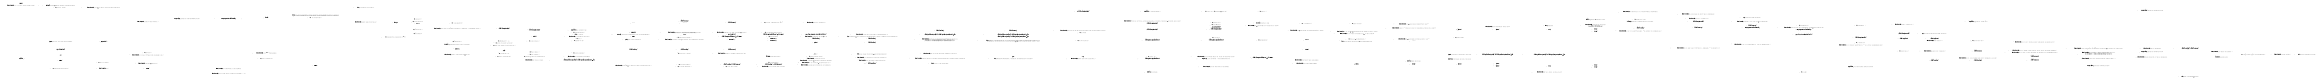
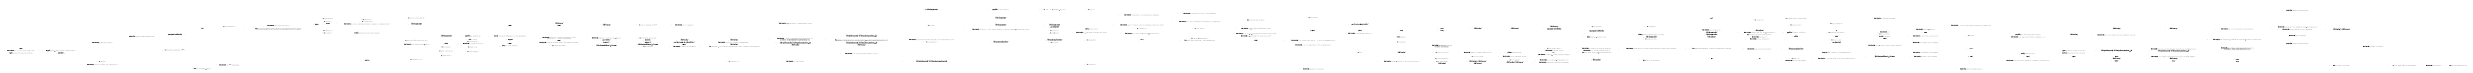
(2222, 57) -> none
